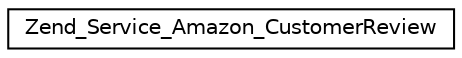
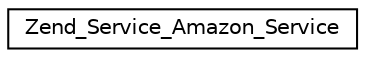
(231, 29) -> (183, 29)
